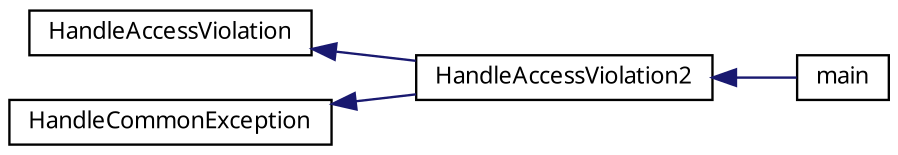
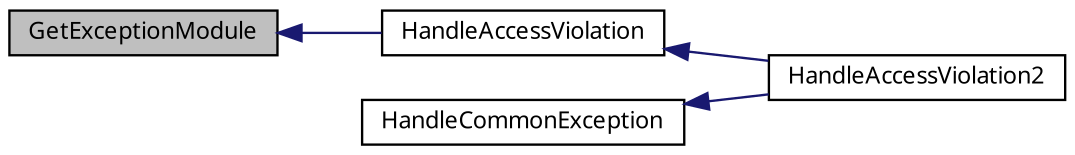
none -> (143, 33)
(843, 78) -> none
